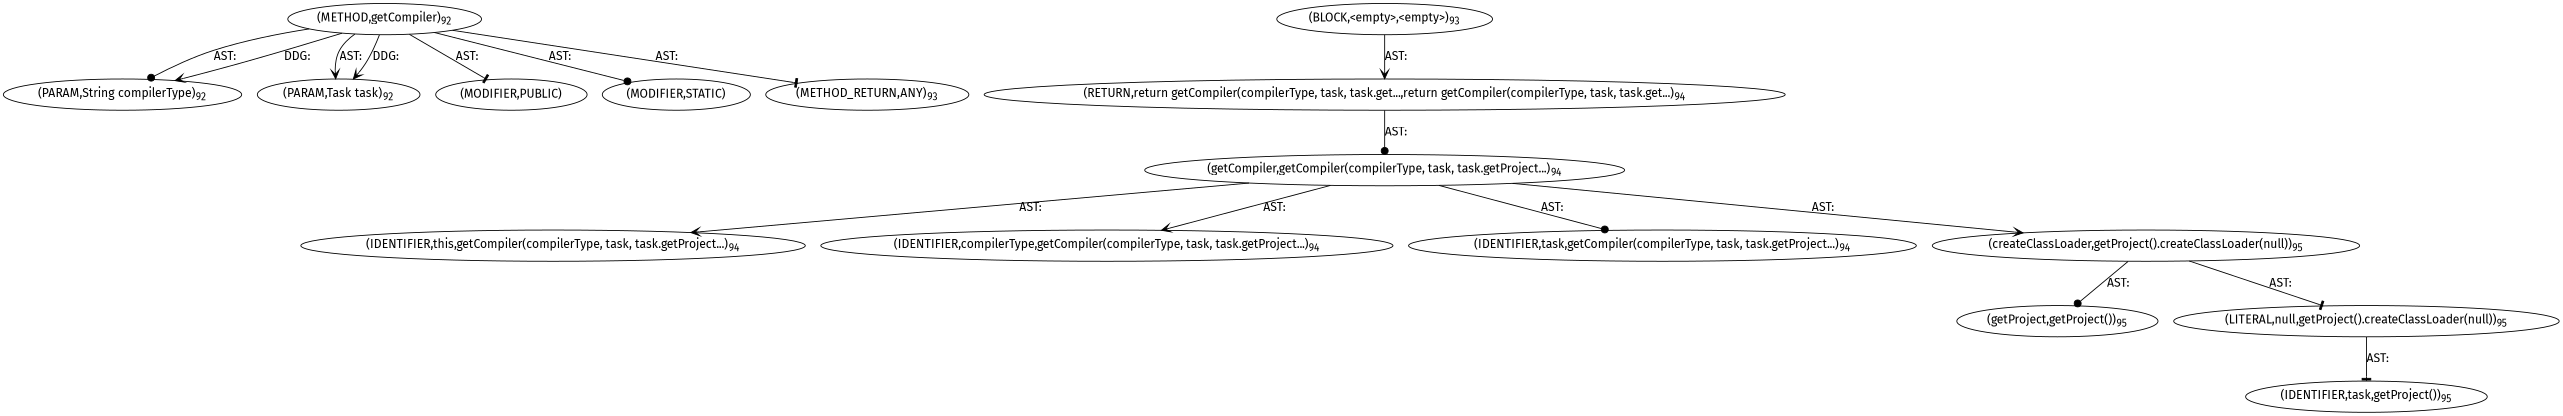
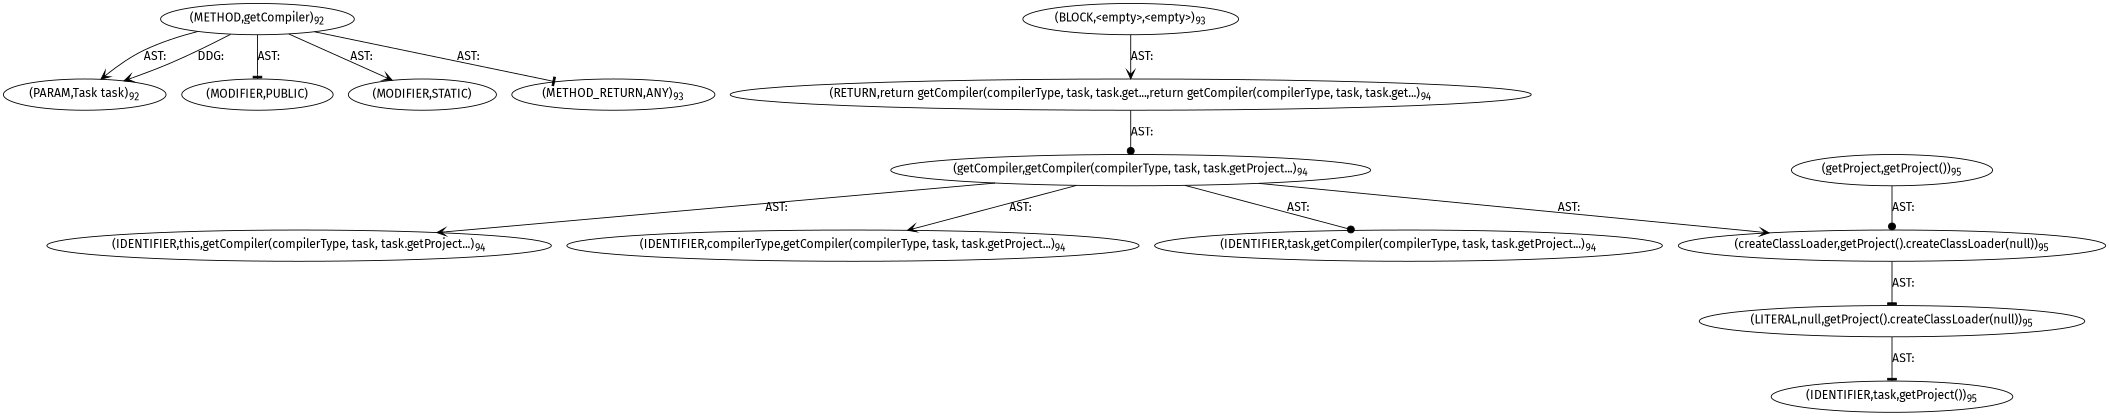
(529, 57) -> (336, 55)
(123, 95) -> none
(2104, 281) -> (1892, 204)
